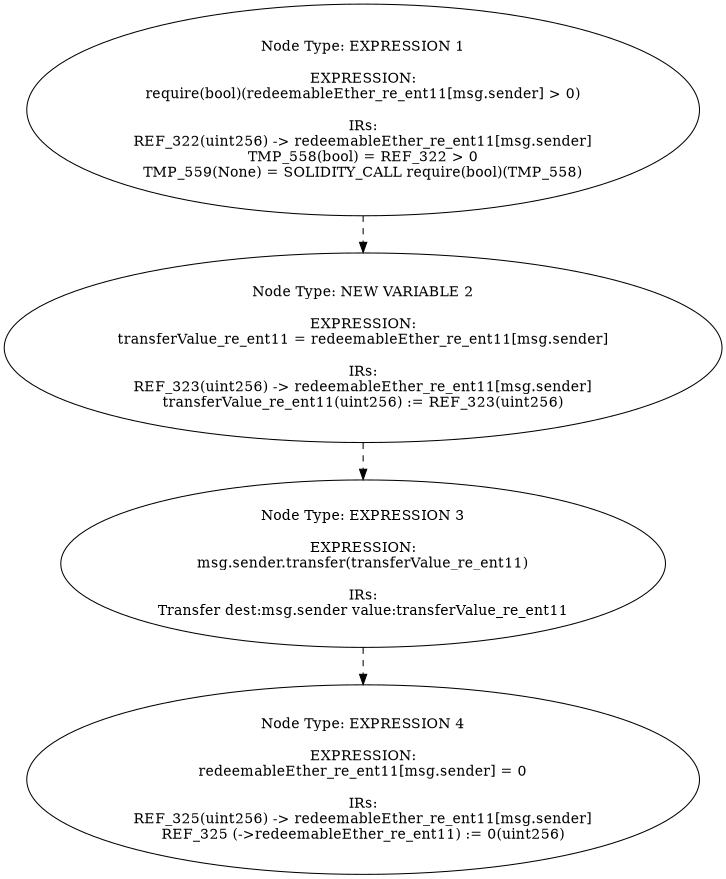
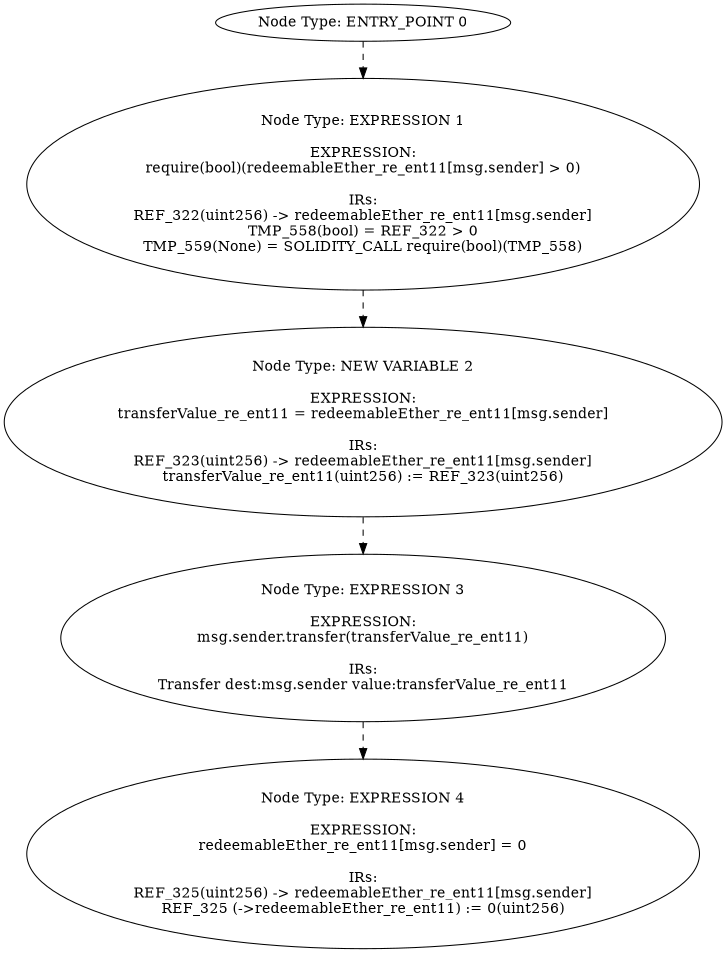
none -> (363, 23)
